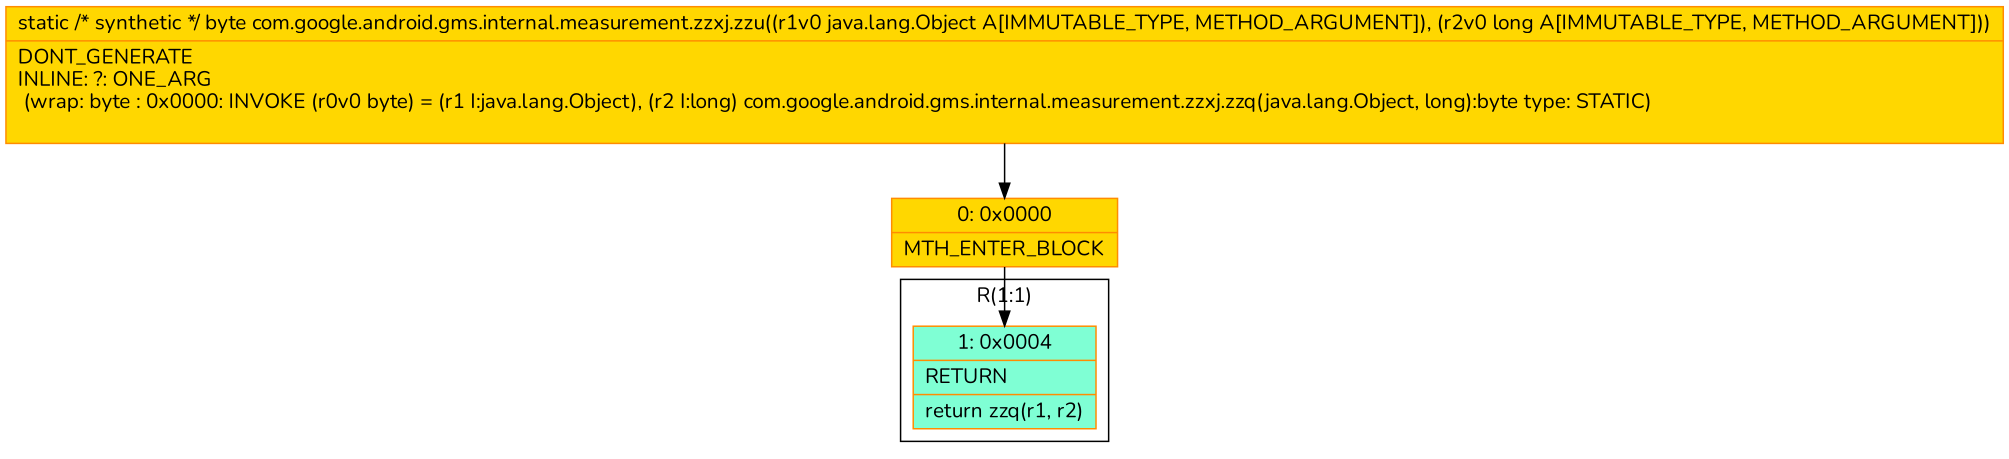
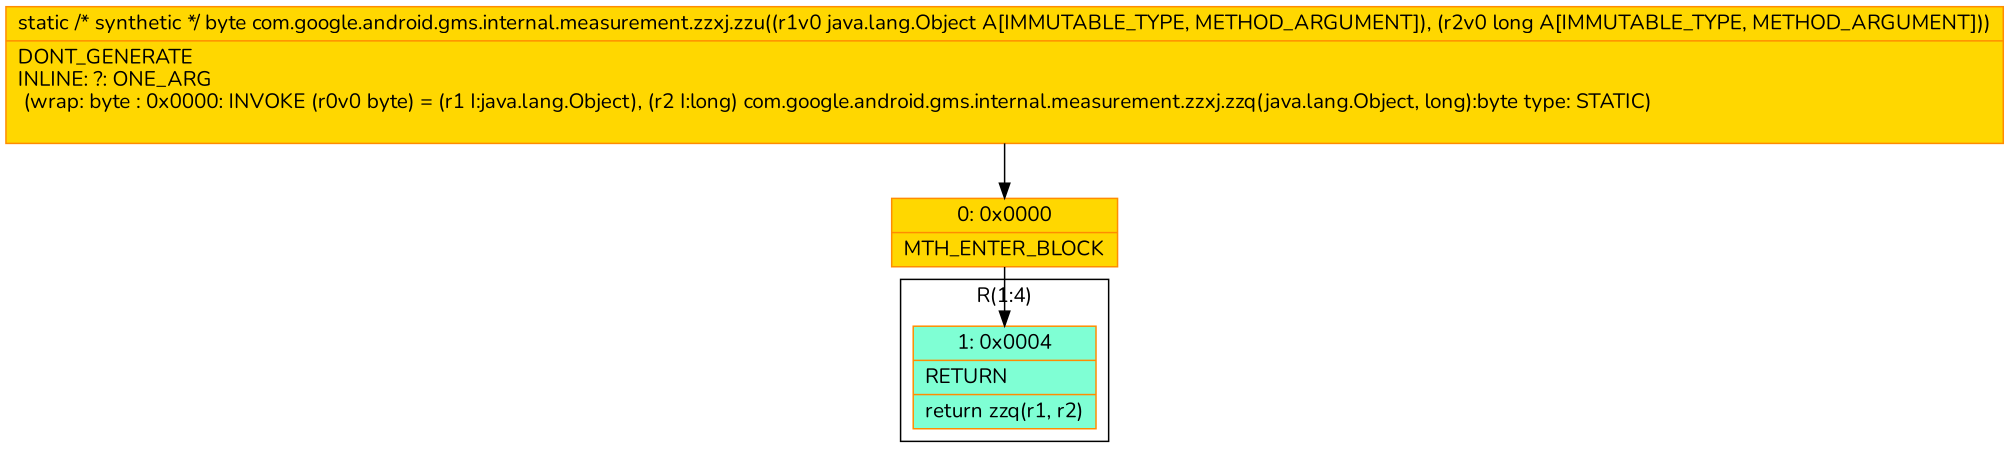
(1005, 296) -> (1005, 296)
